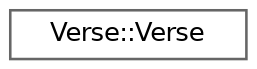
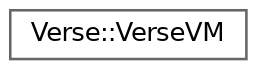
(128, 35) -> (128, 35)
